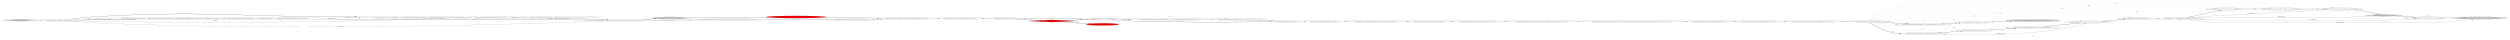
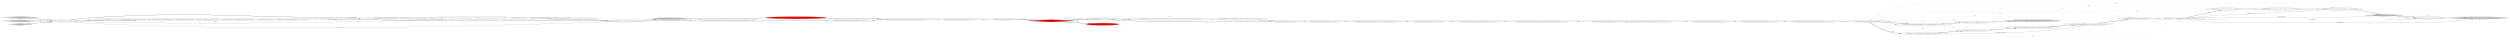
none -> (21, 21)
none -> (21, 24)
